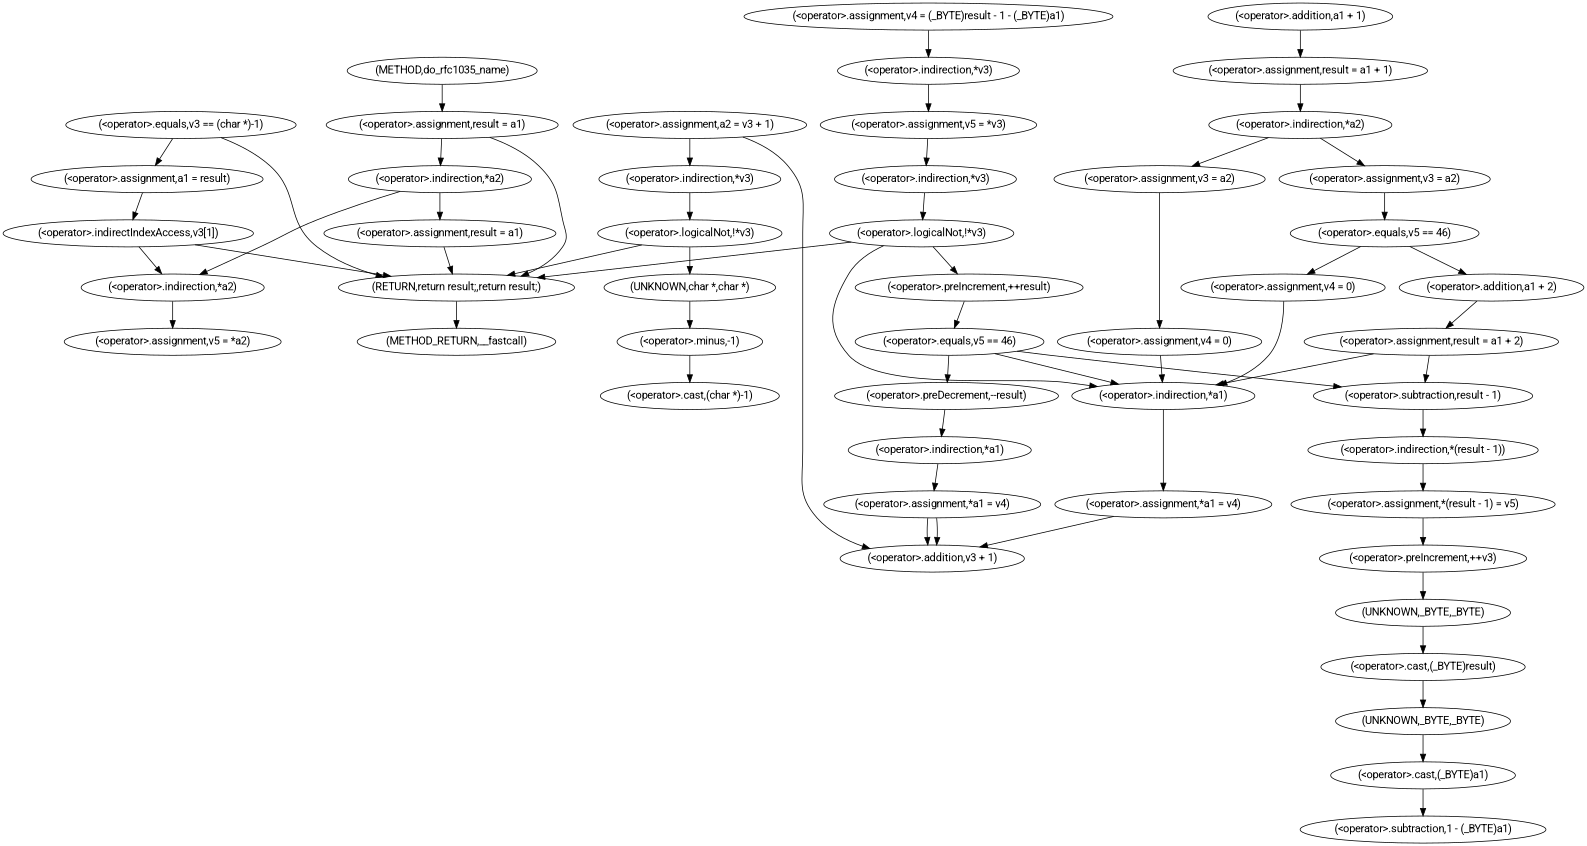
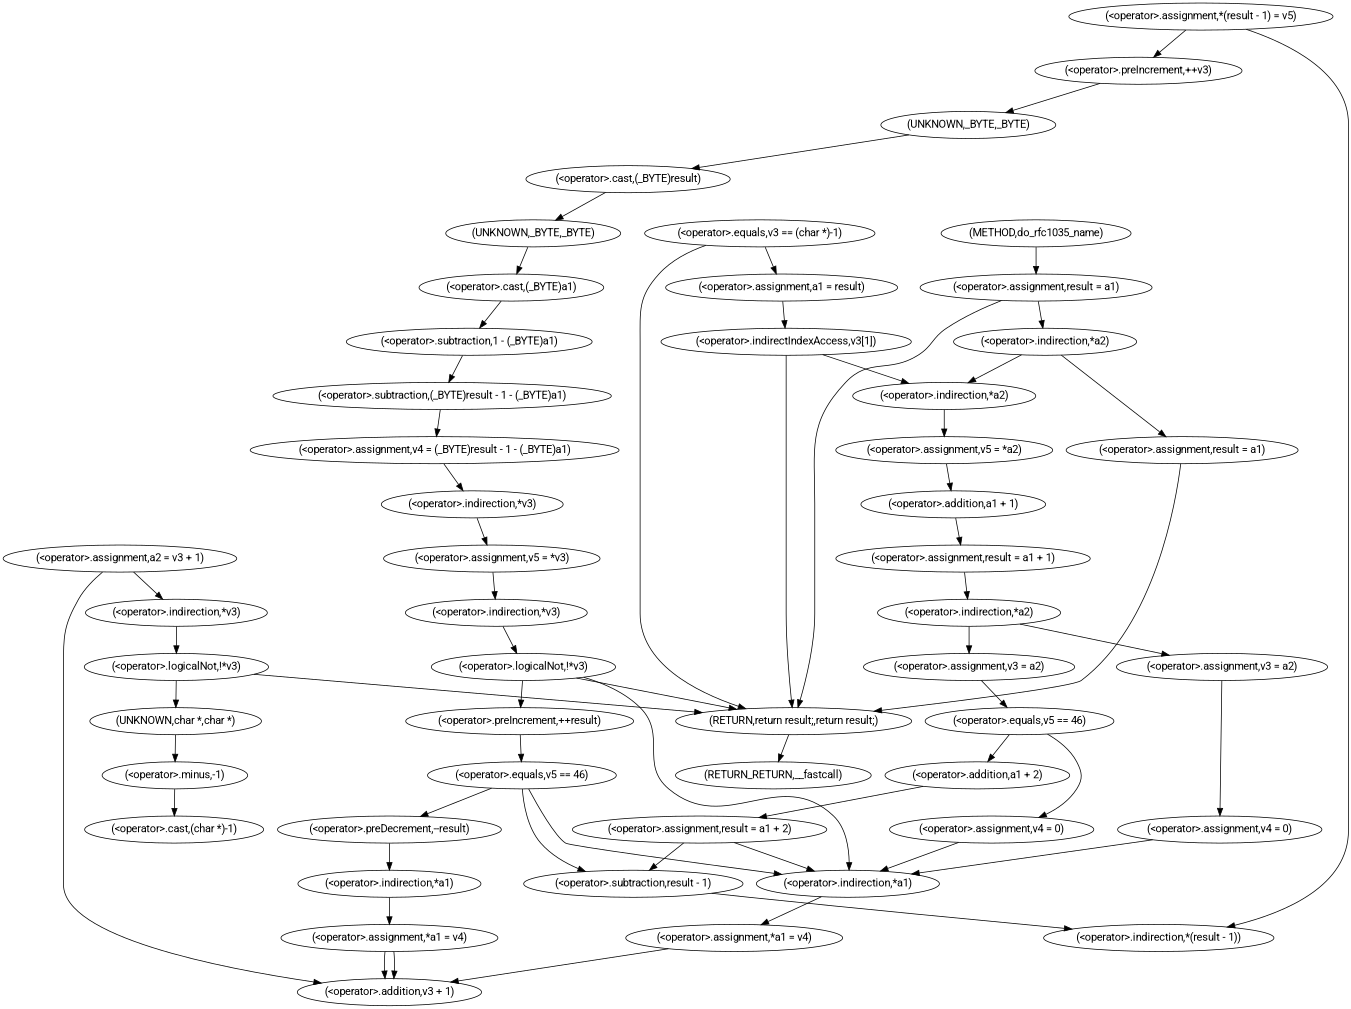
(456, 342) -> (773, 775)
none -> (442, 396)
none -> (948, 474)
(1423, 474) -> (1348, 483)
